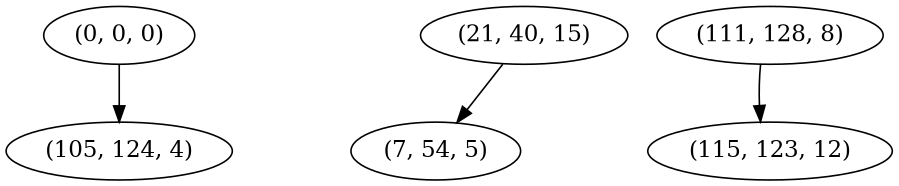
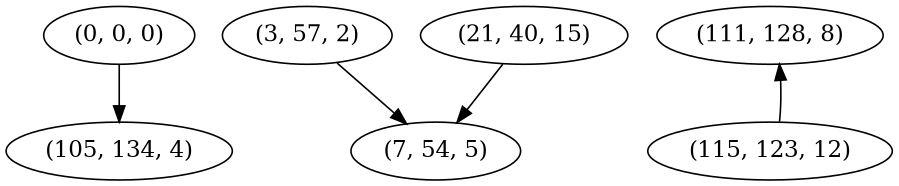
none -> (307, 35)
(759, 85) -> (781, 101)
(119, 151) -> (119, 151)
